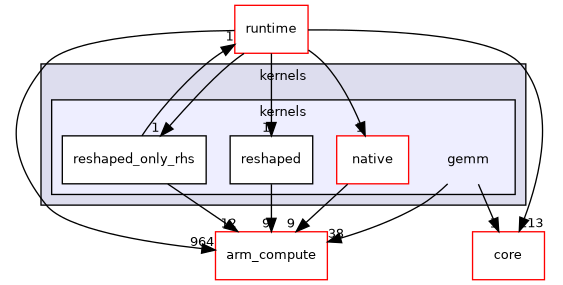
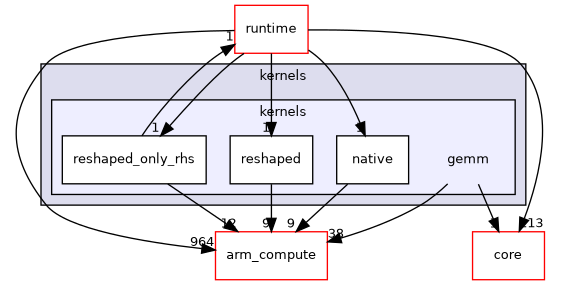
(373, 160) -> (373, 160)
